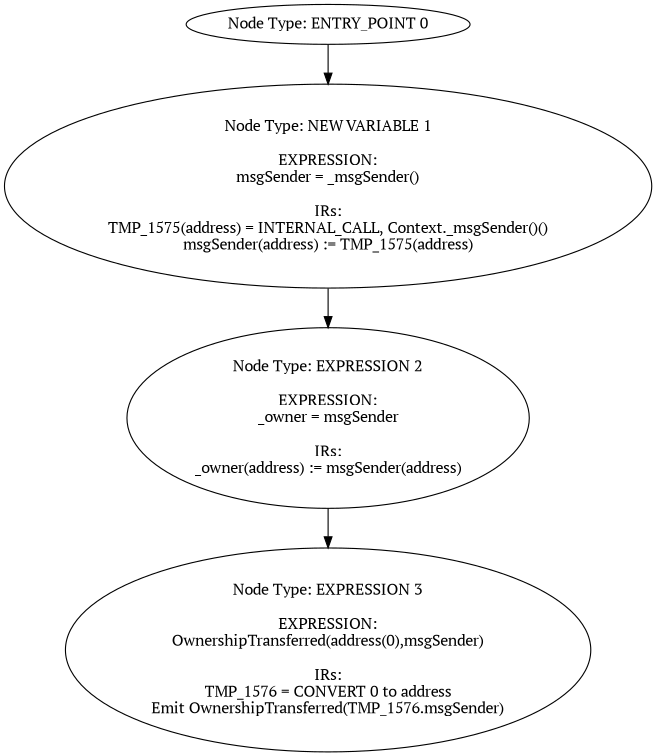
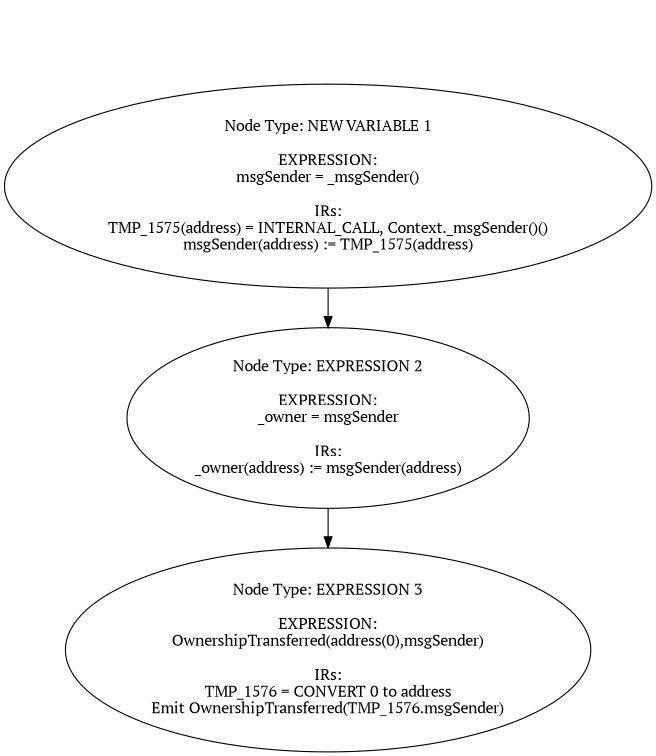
(328, 24) -> none
